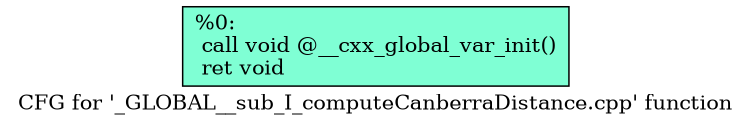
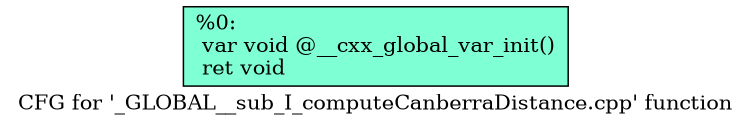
(376, 46) -> (376, 46)
